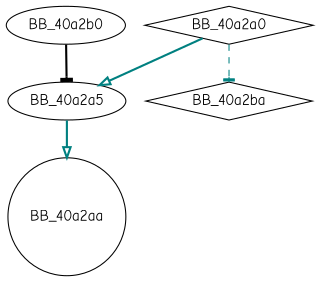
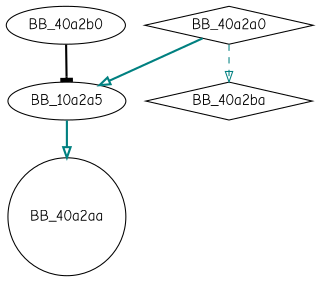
(229, 61) -> (229, 61)
(67, 101) -> (67, 101)
